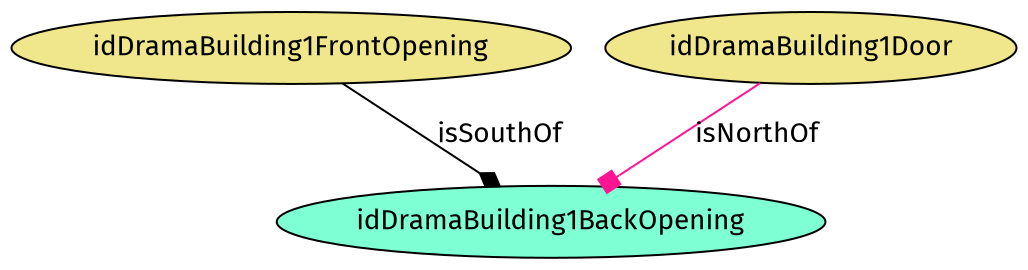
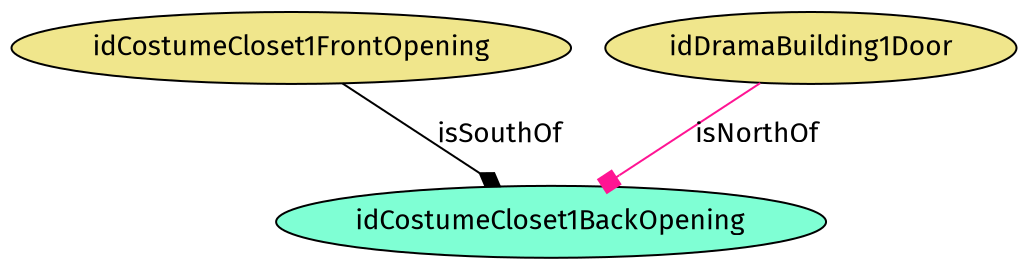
(291, 48) -> (291, 48)
(551, 222) -> (551, 222)
